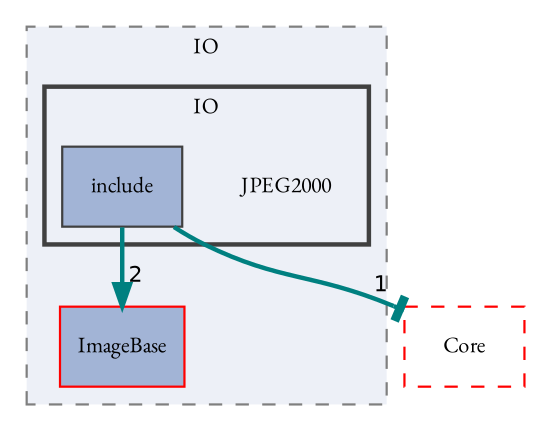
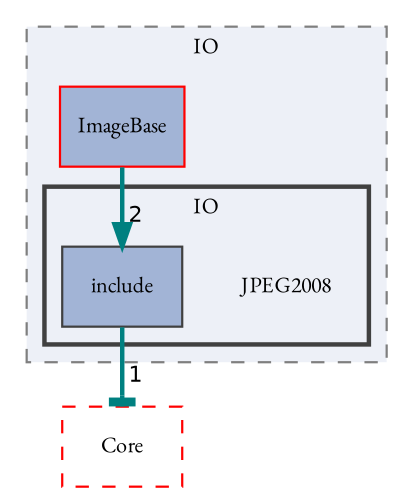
(287, 187) -> (287, 287)
(122, 259) -> (122, 200)
